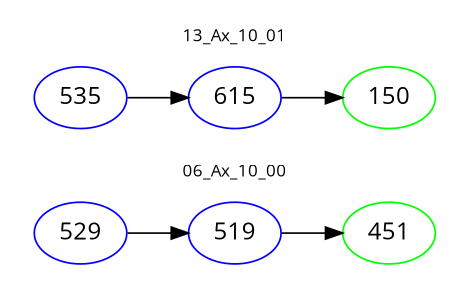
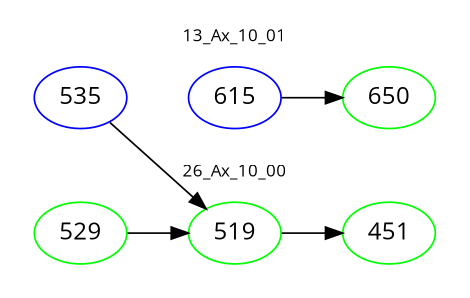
(149, 98) -> (160, 167)
(389, 98) -> (389, 98)
(235, 172) -> (235, 172)
(81, 233) -> (81, 233)
(235, 233) -> (235, 233)
